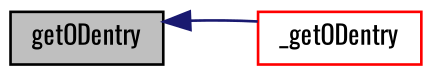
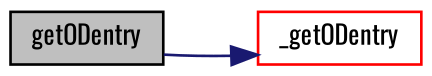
(224, 20) -> (197, 56)
